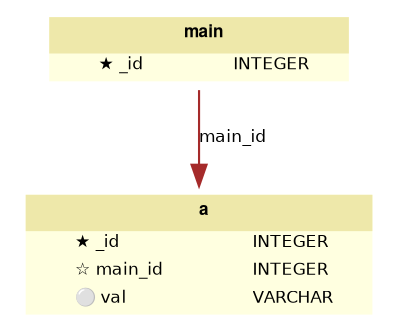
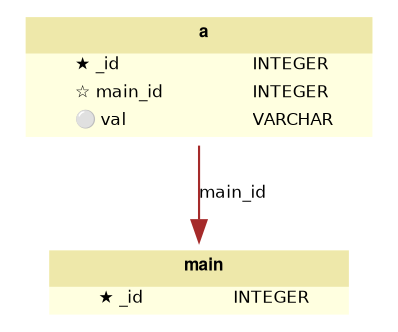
(199, 127) -> (199, 183)
